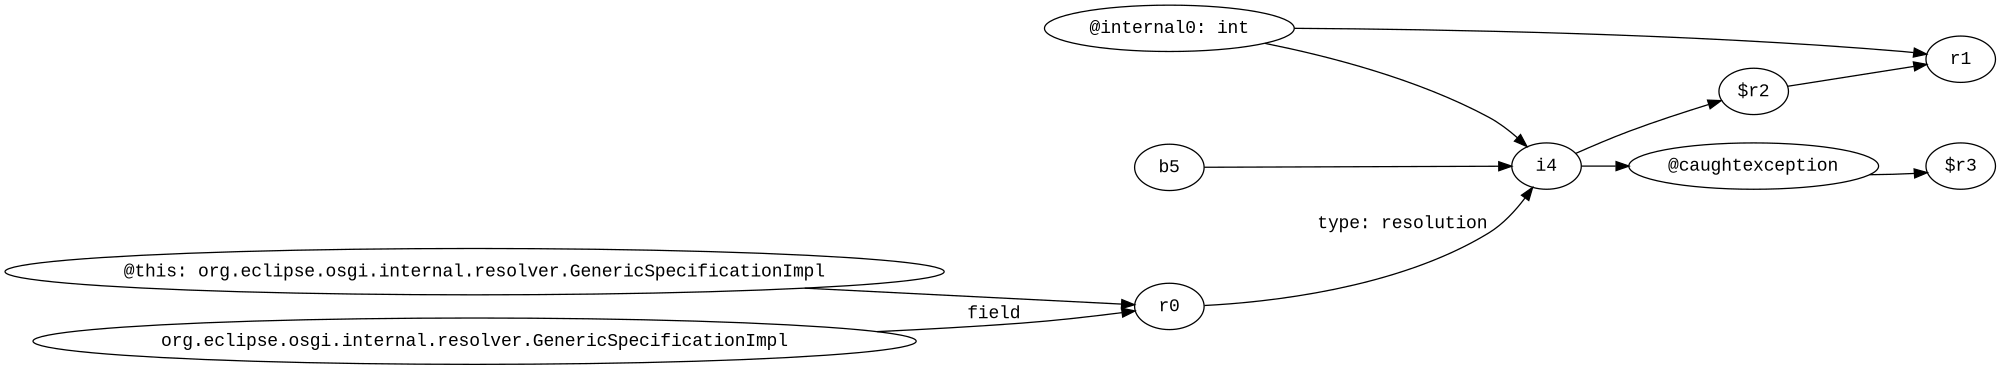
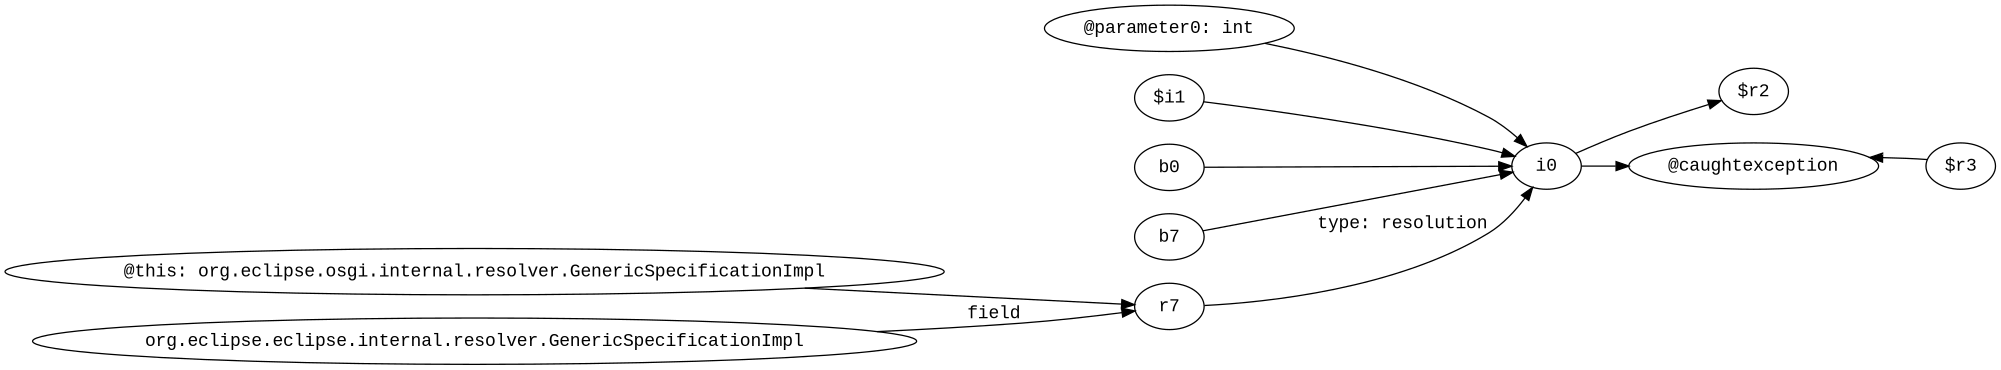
(1169, 28) -> (1169, 28)
(1961, 59) -> none
none -> (1169, 98)
(1547, 166) -> (1547, 166)
(1169, 167) -> (1169, 167)
(1892, 174) -> (1905, 158)
none -> (1169, 237)
(1169, 306) -> (1169, 306)
(475, 341) -> (475, 341)
